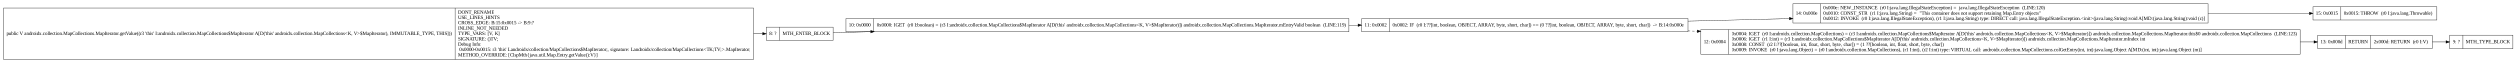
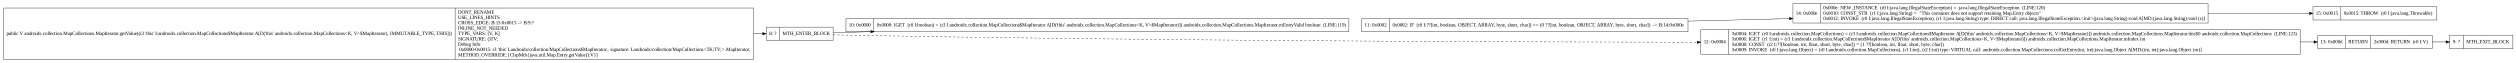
(1353, 25) -> none
(1693, 31) -> (1265, 40)
(2488, 42) -> (2488, 42)
